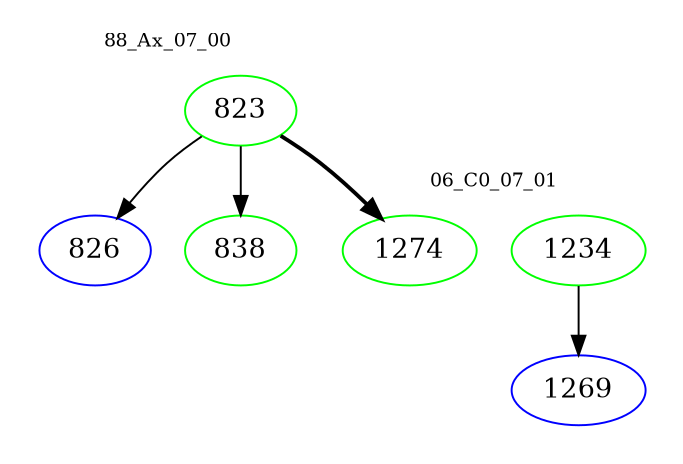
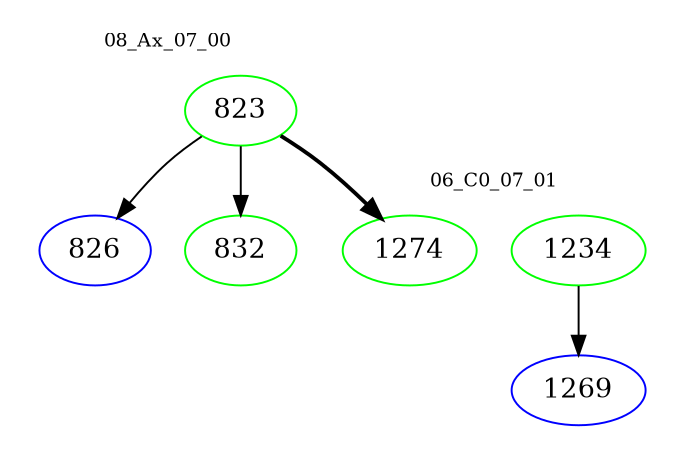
(168, 42) -> (168, 42)
(241, 250) -> (241, 250)
